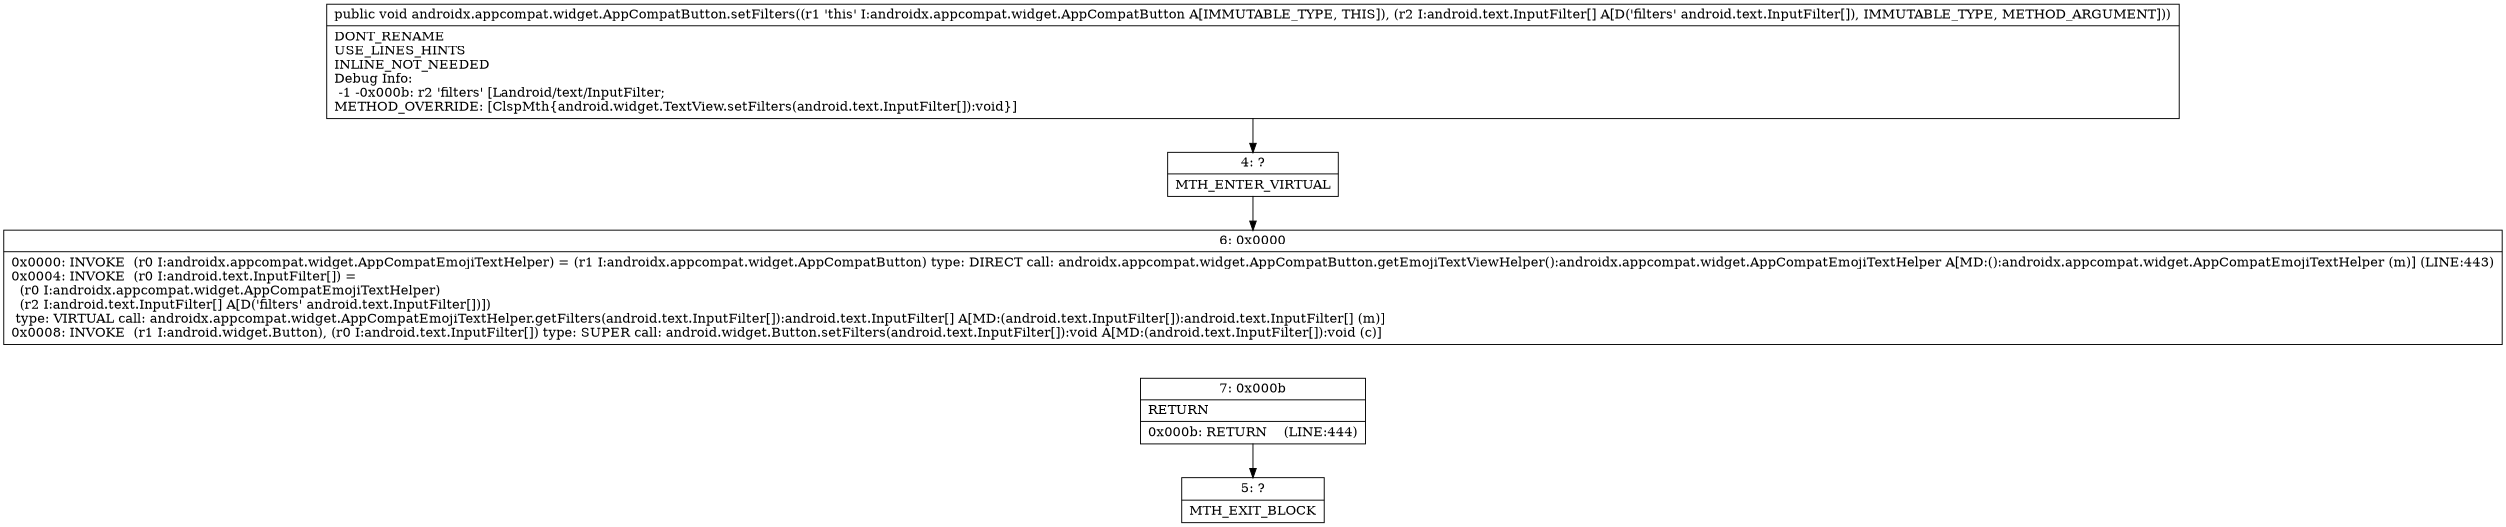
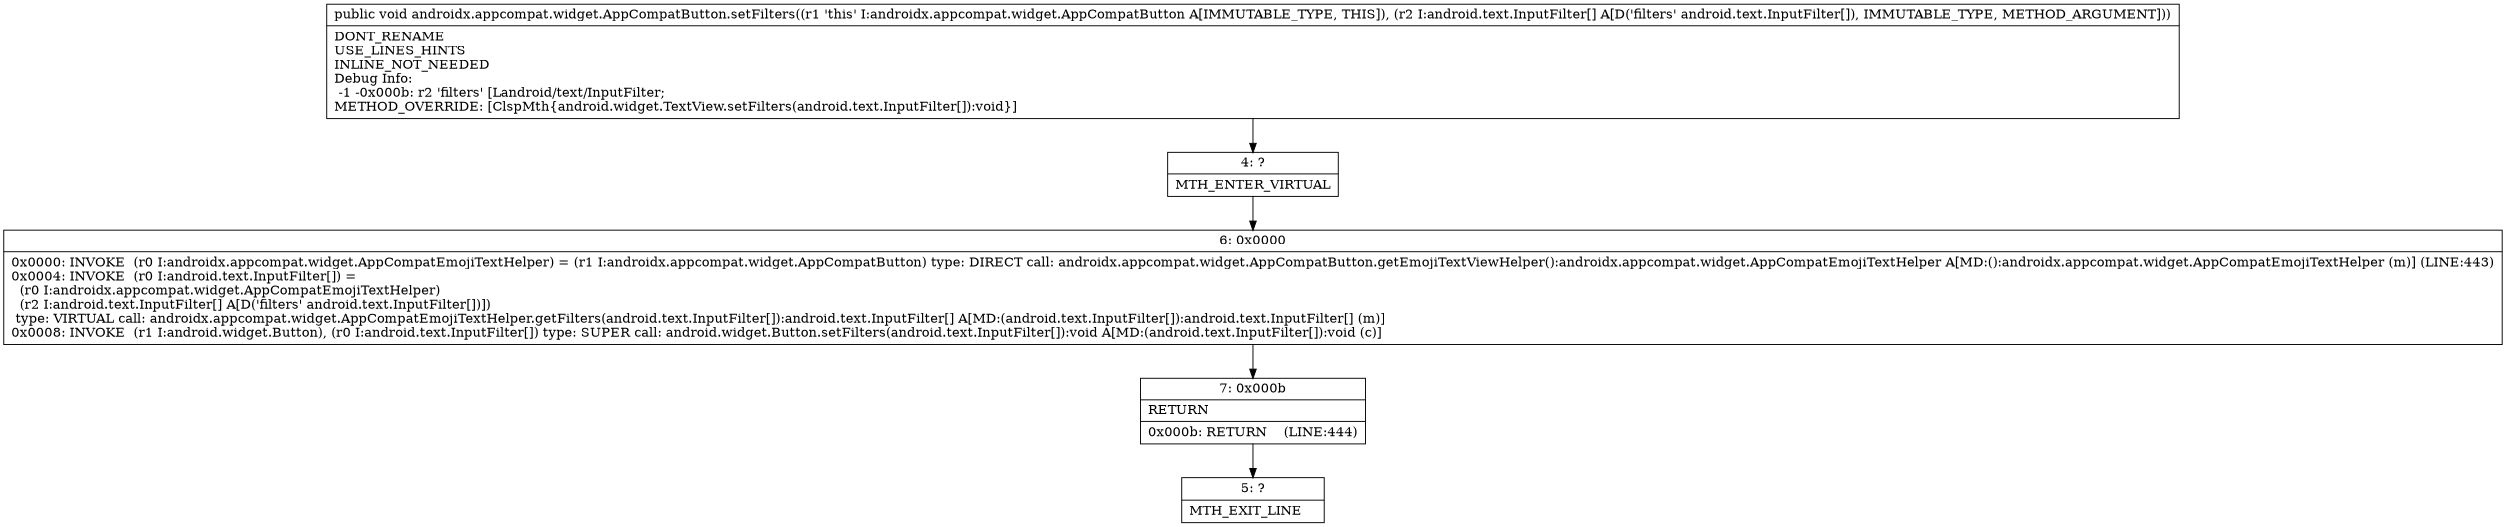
none -> (1253, 357)
(1253, 511) -> (1246, 511)
